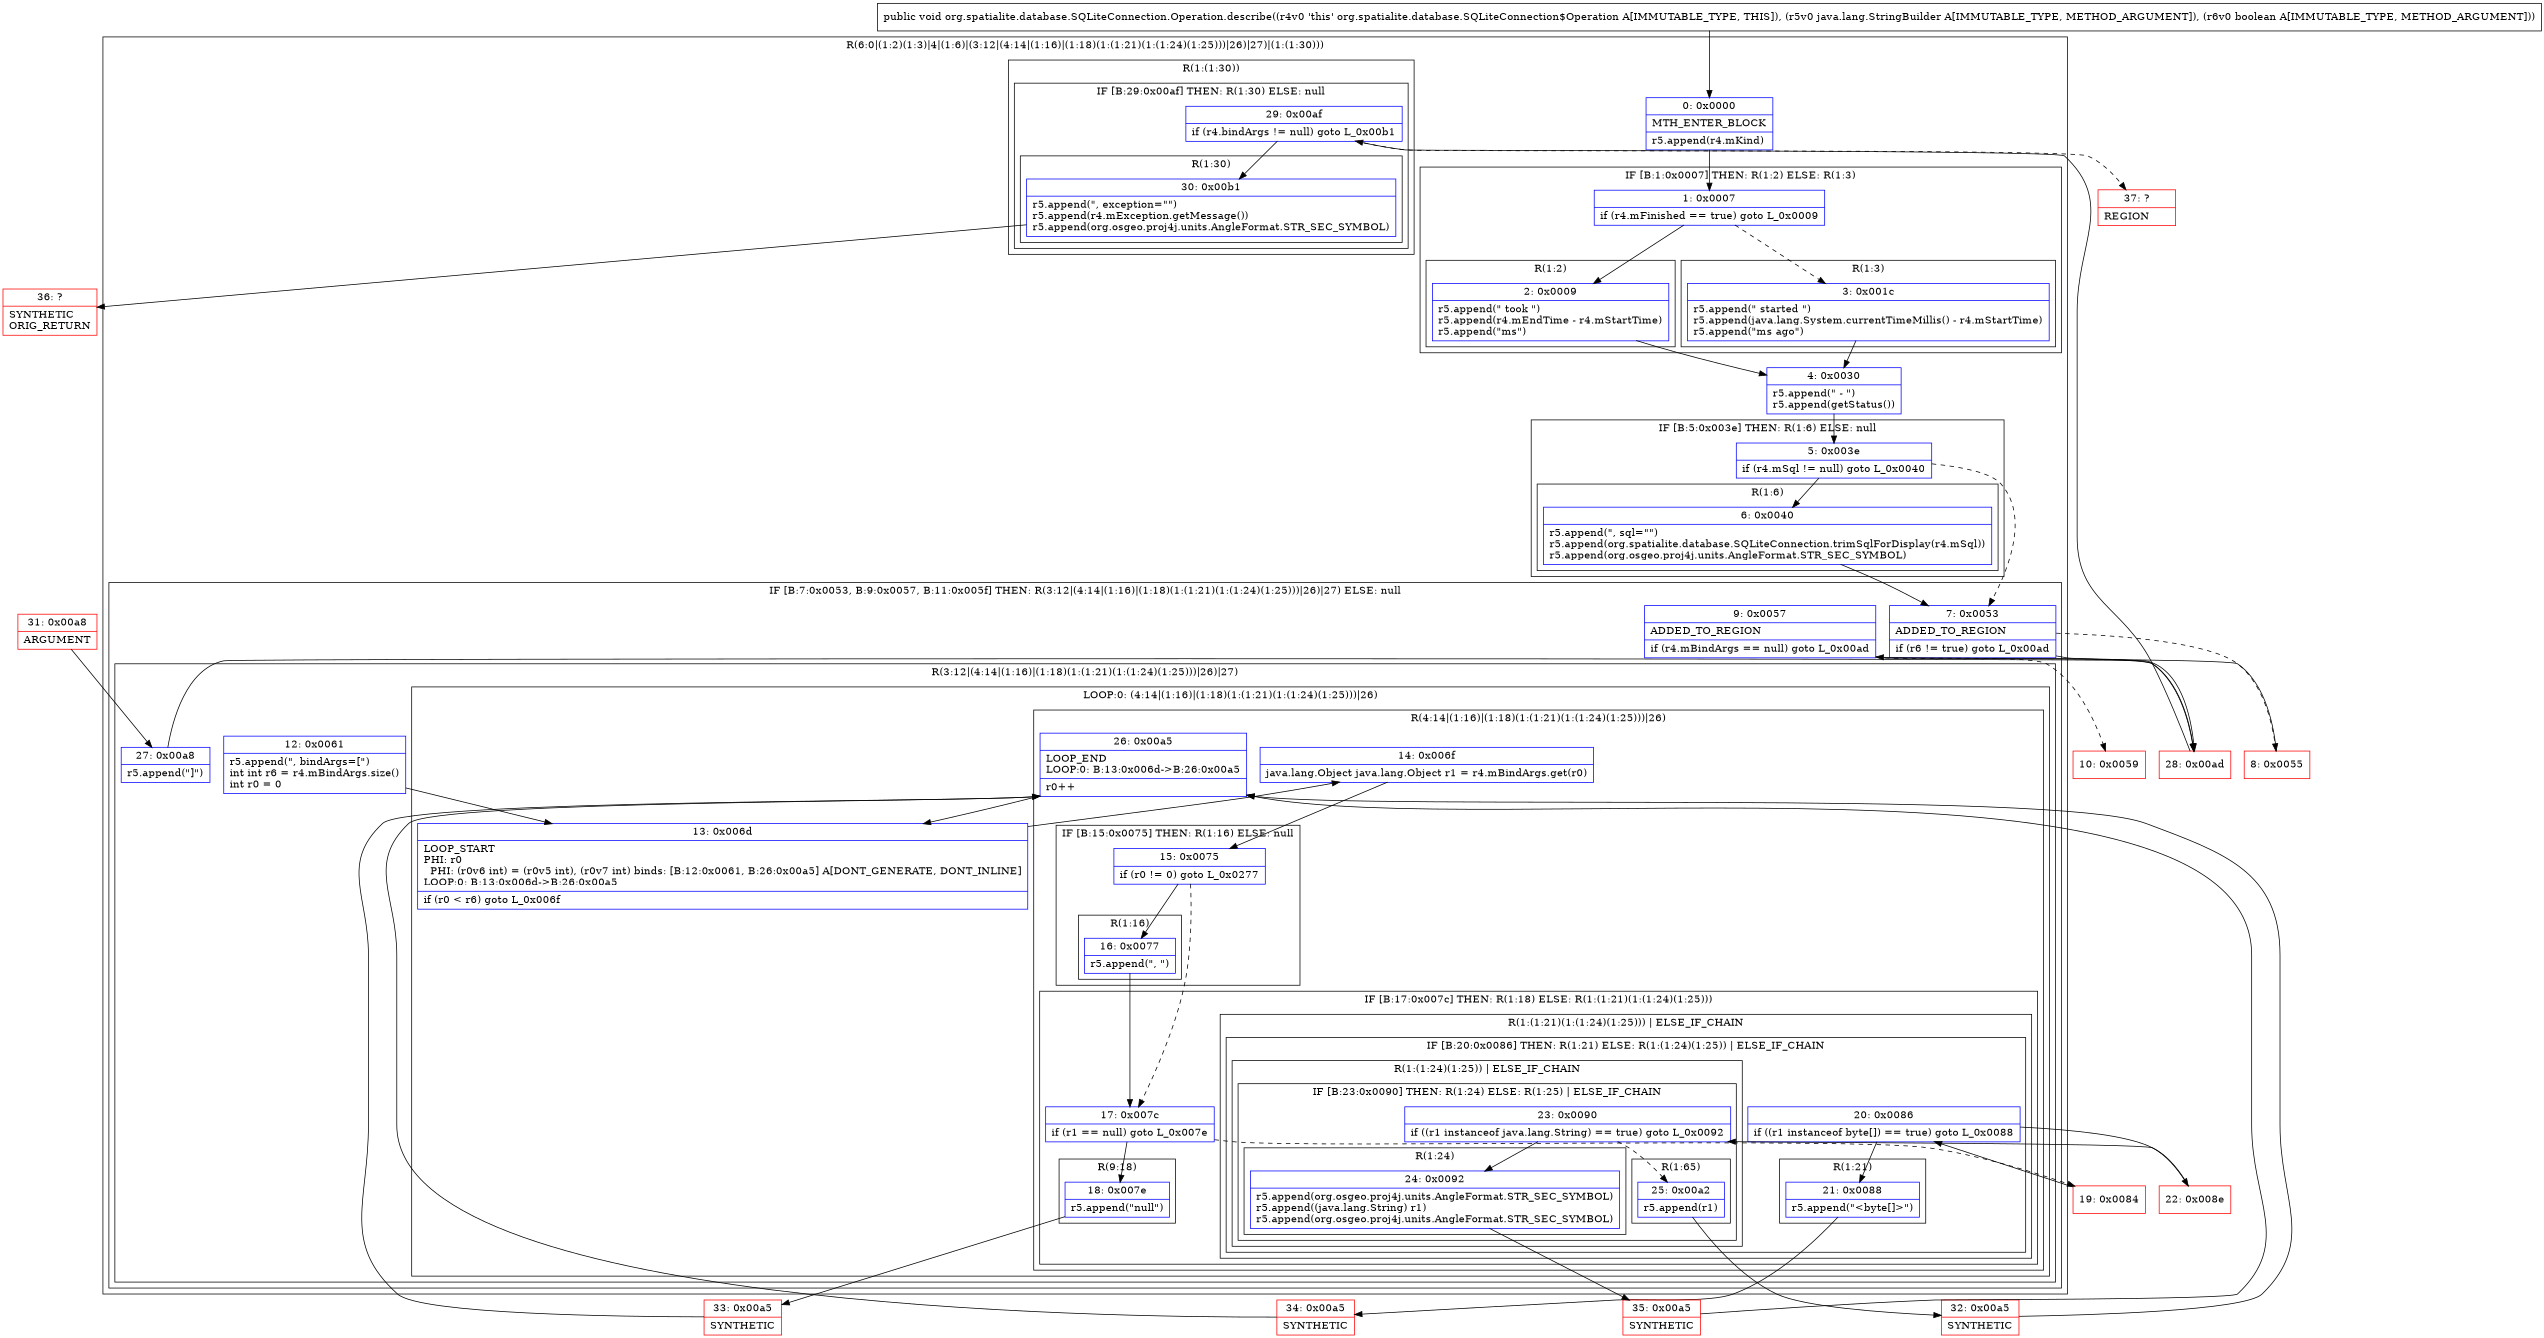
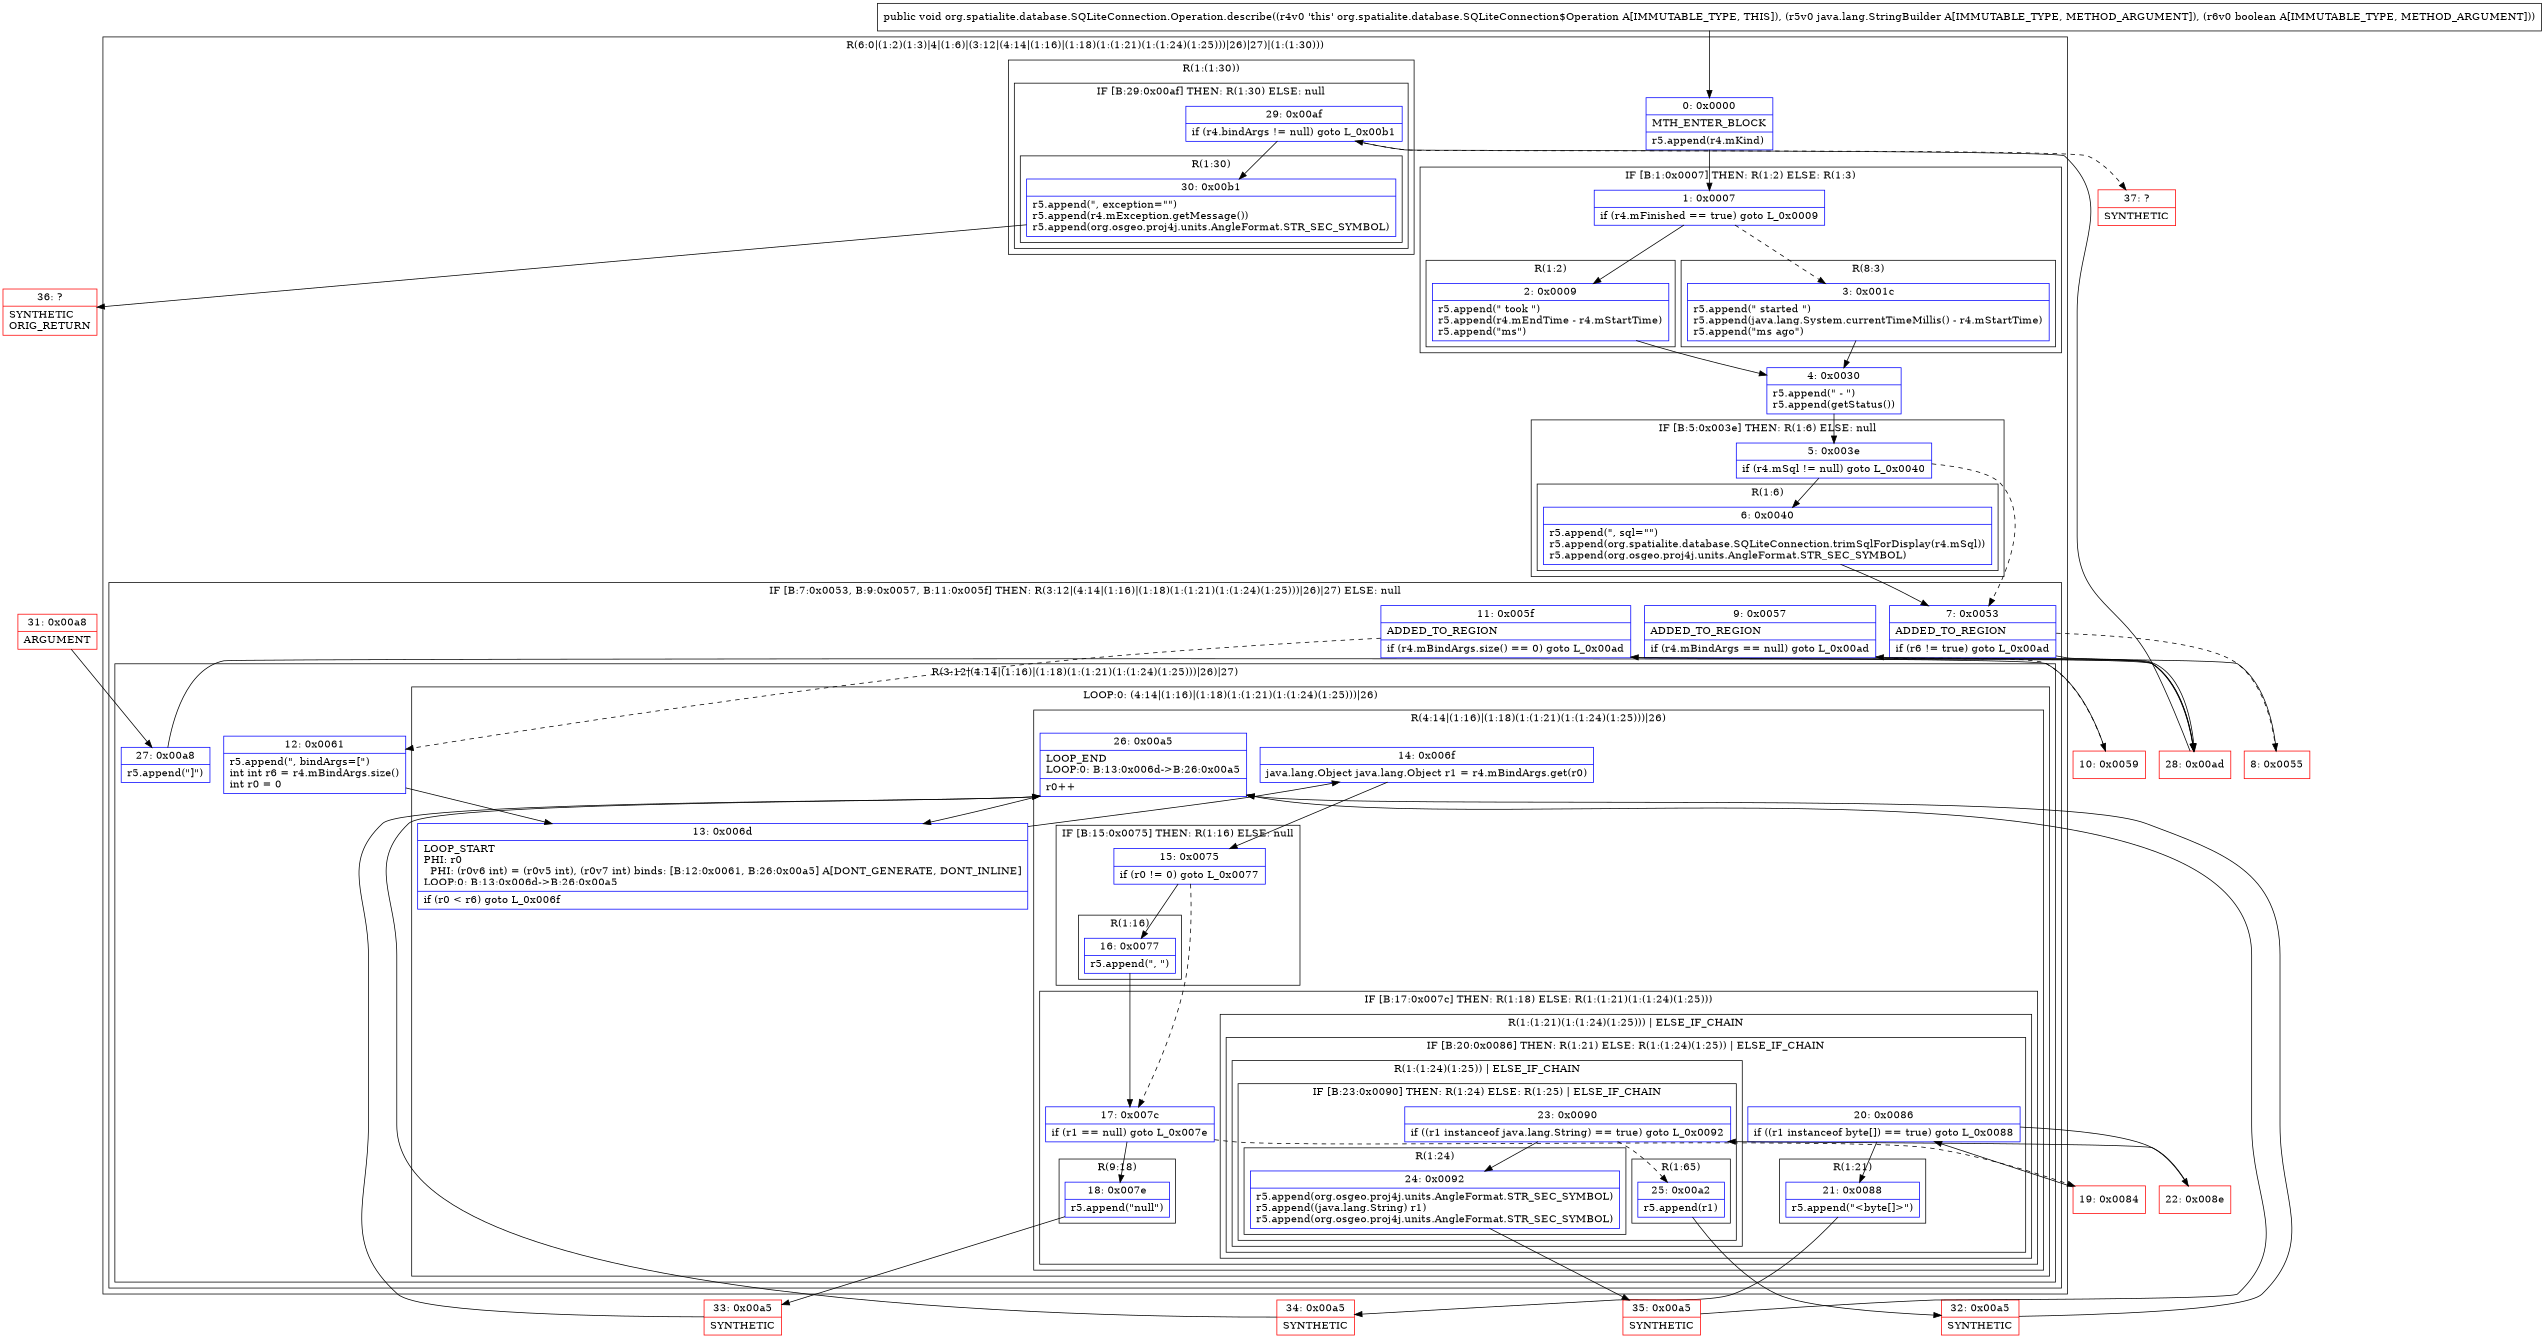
(2127, 216) -> (2137, 216)
(1868, 269) -> (1868, 269)
none -> (1506, 632)
(1190, 875) -> (1190, 875)
